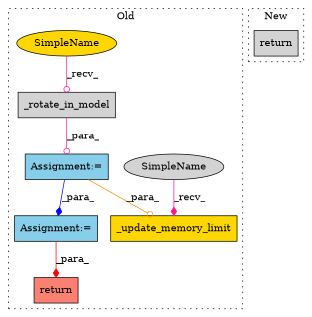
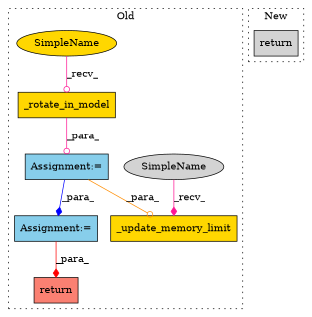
(67, 105) -> (67, 105)
